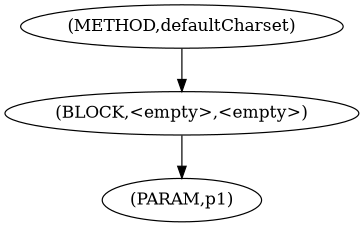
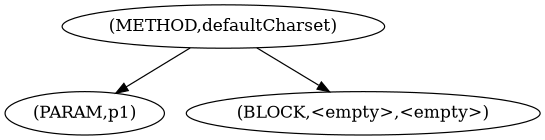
(182, 151) -> (158, 67)
